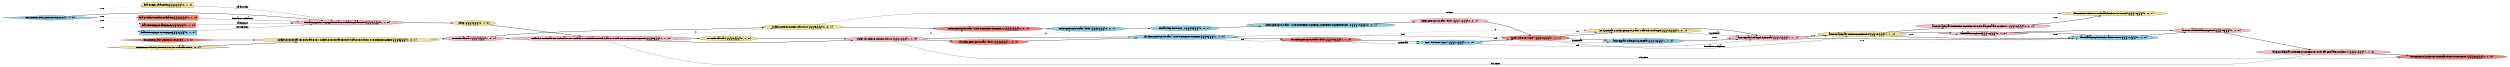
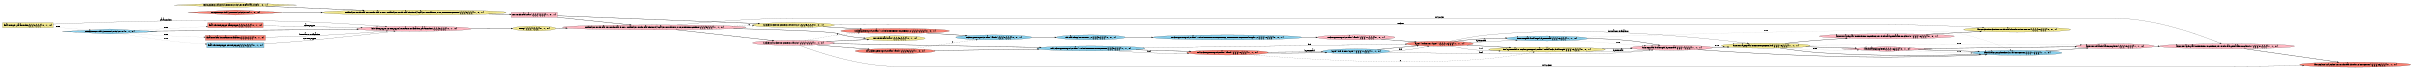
(101, 9) -> (71, 29)
(474, 38) -> (534, 15)
(802, 39) -> (847, 41)
